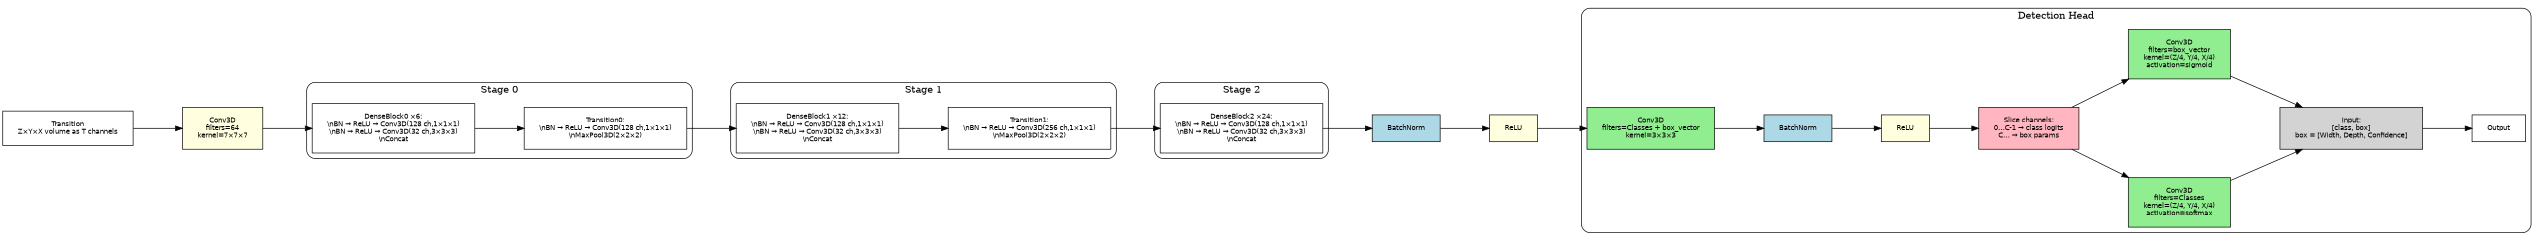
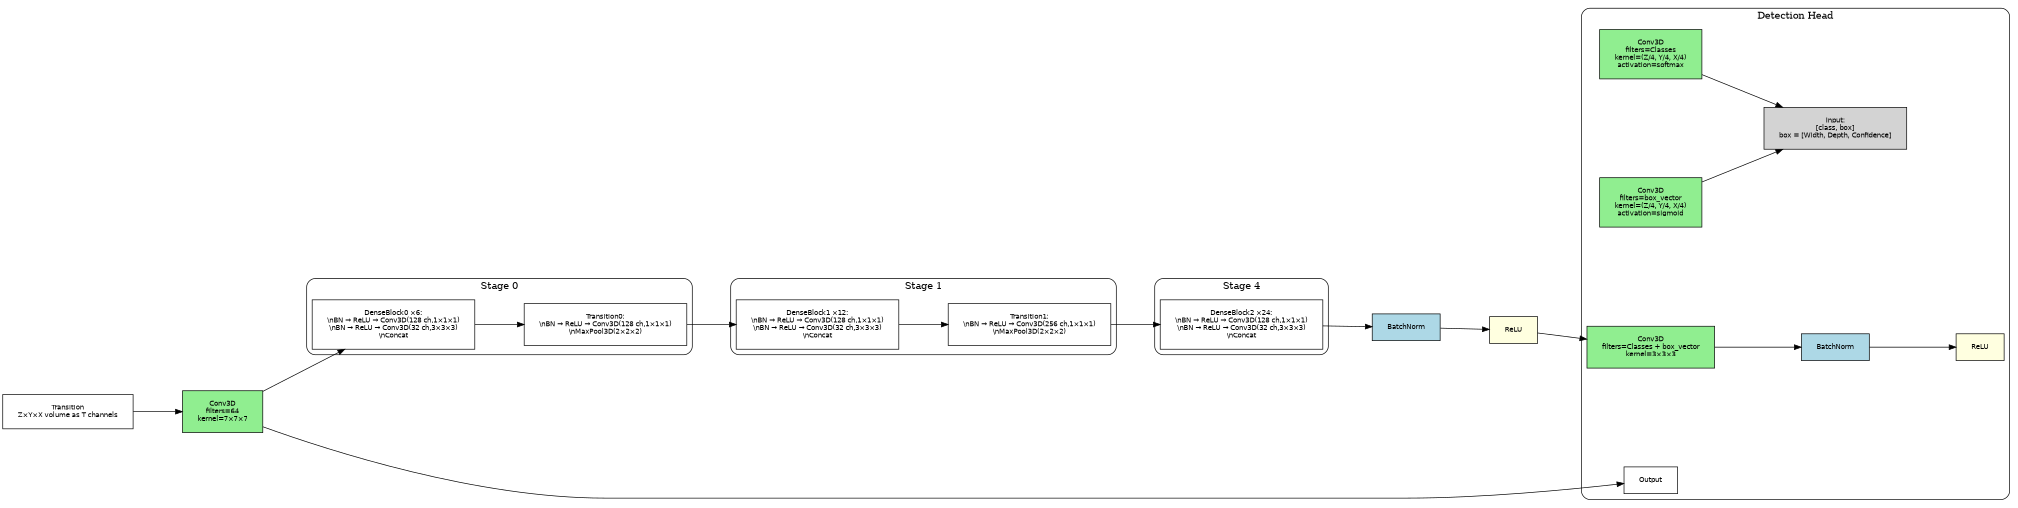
(1242, 90) -> (1242, 286)
(223, 128) -> (223, 412)
(2029, 128) -> none
(2444, 128) -> (936, 498)
